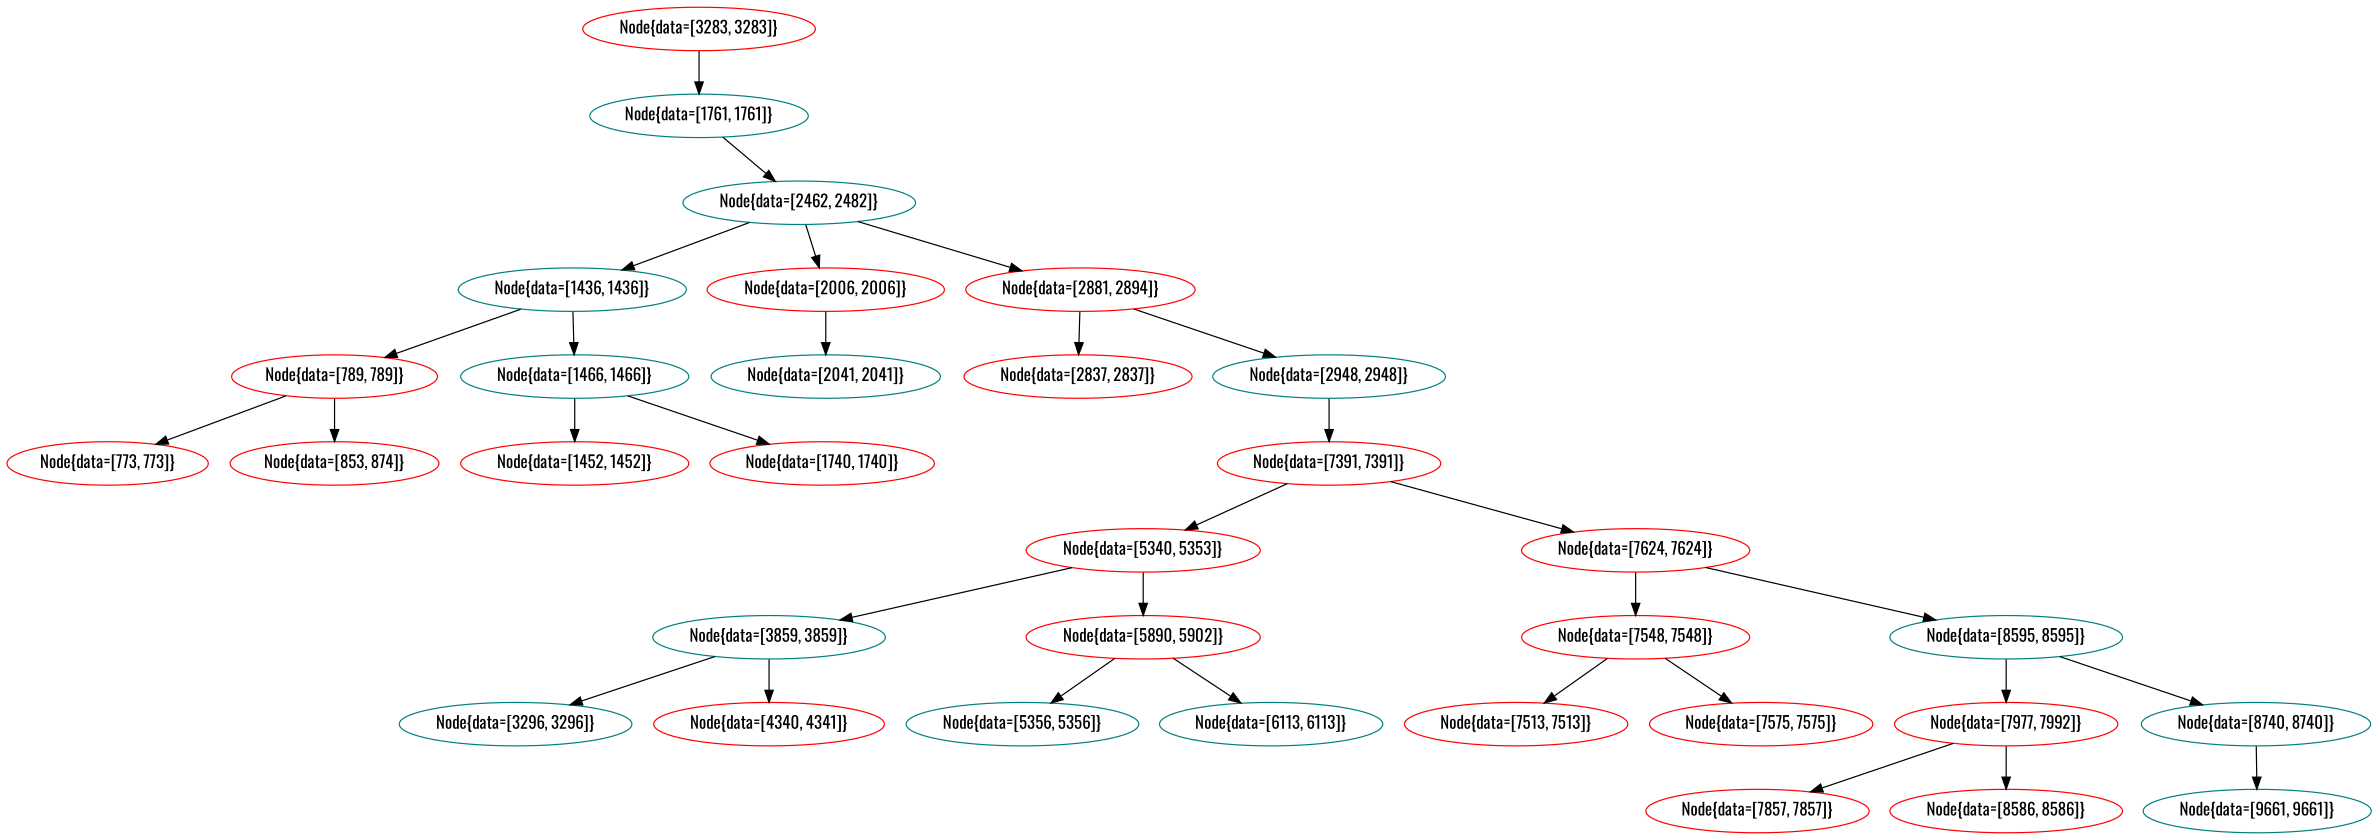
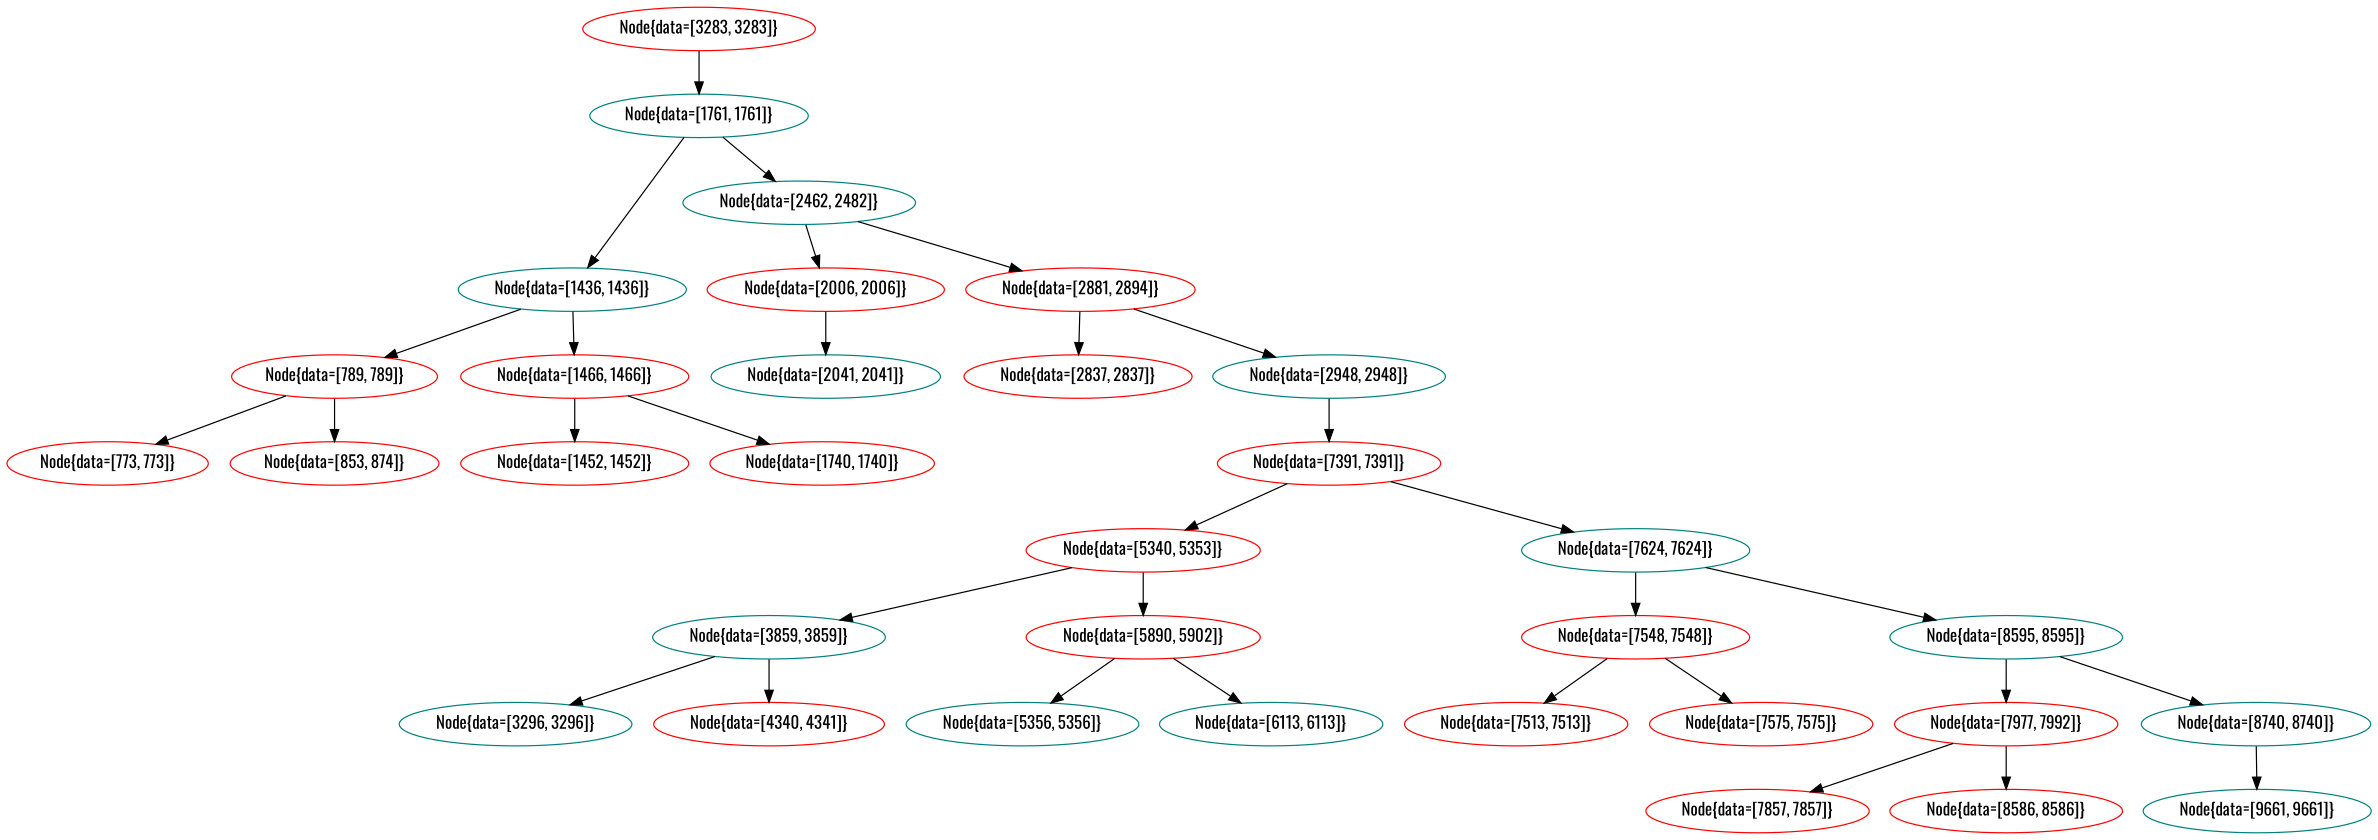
(691, 244) -> (640, 197)
(575, 377) -> (575, 377)
(1636, 550) -> (1636, 550)
